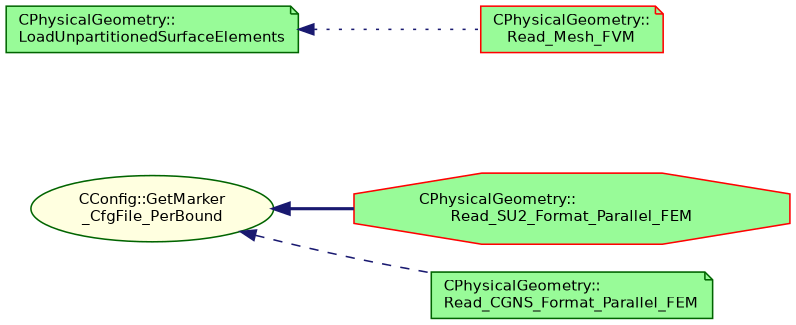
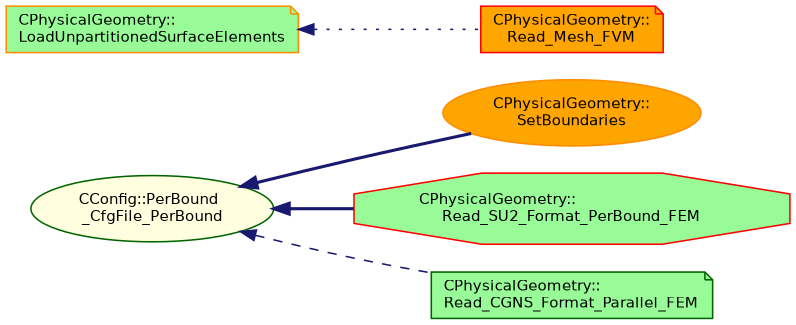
(152, 29) -> (152, 29)
(572, 29) -> (572, 29)
none -> (572, 113)
(152, 209) -> (152, 209)
(572, 209) -> (572, 209)
